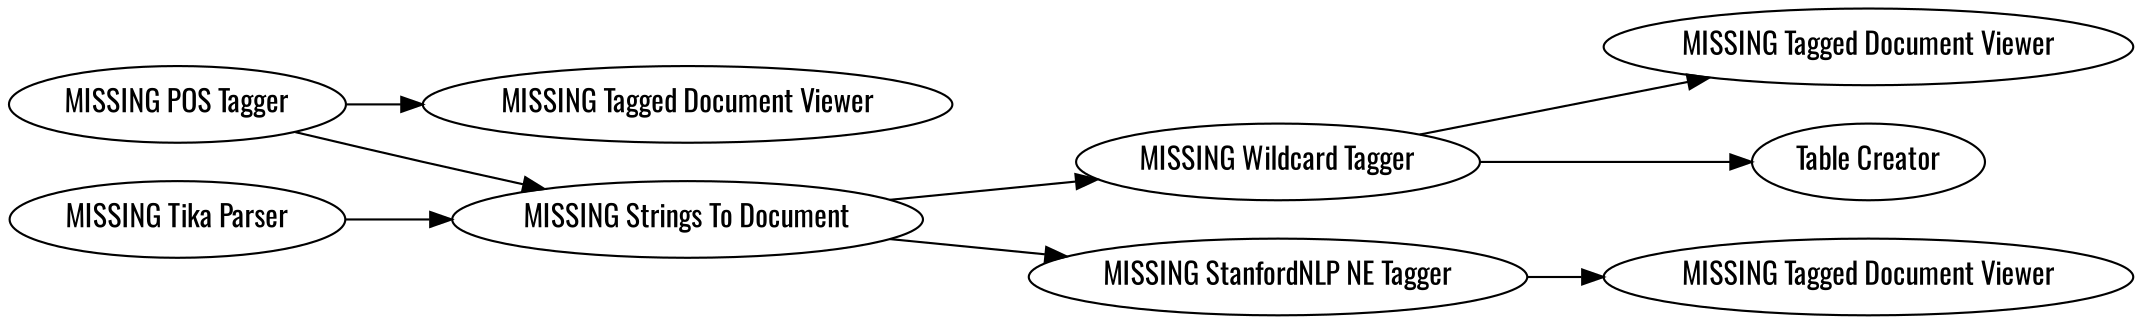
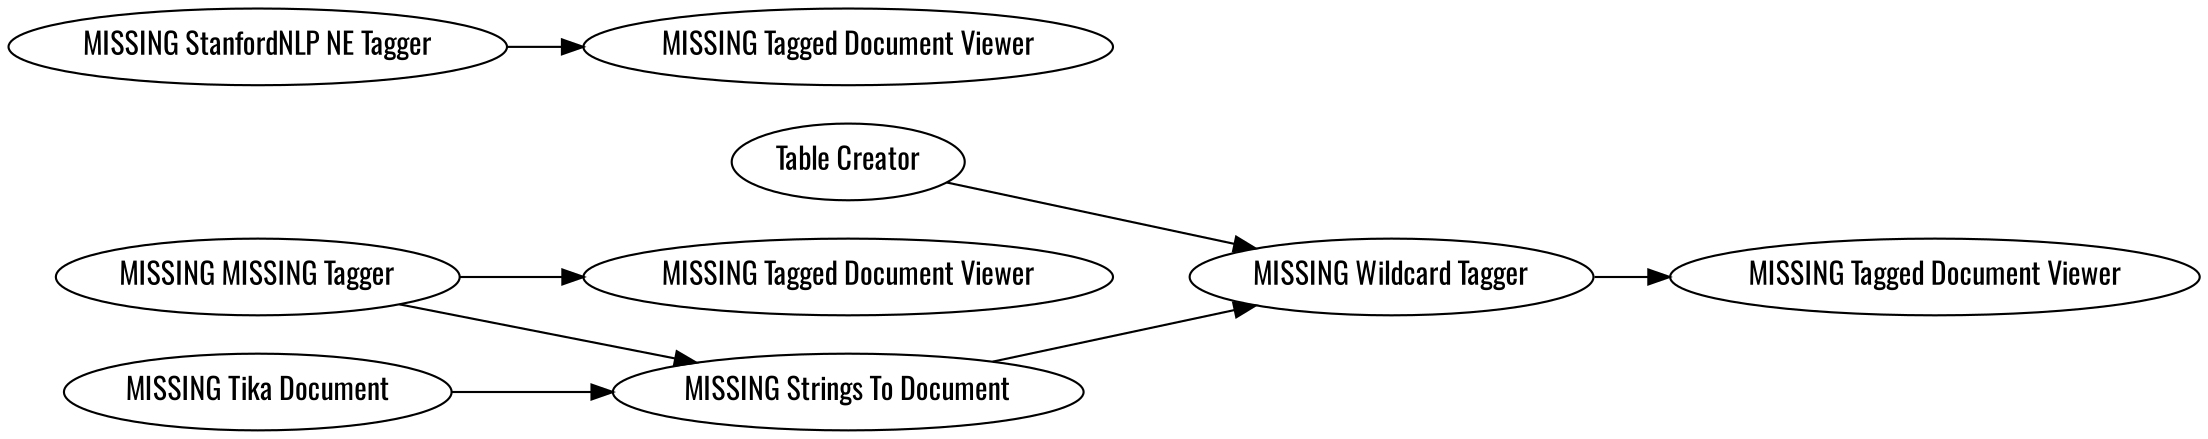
(177, 104) -> (258, 277)
(1605, 162) -> (1090, 213)
(177, 219) -> (258, 392)
(967, 247) -> none
